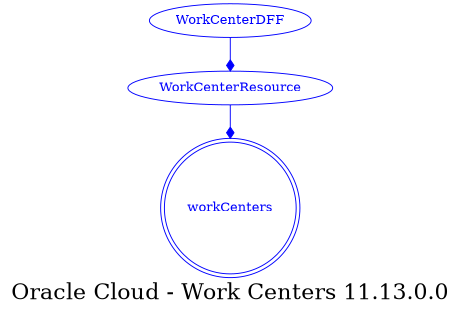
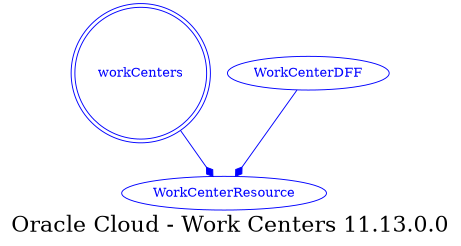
(230, 116) -> (193, 149)
